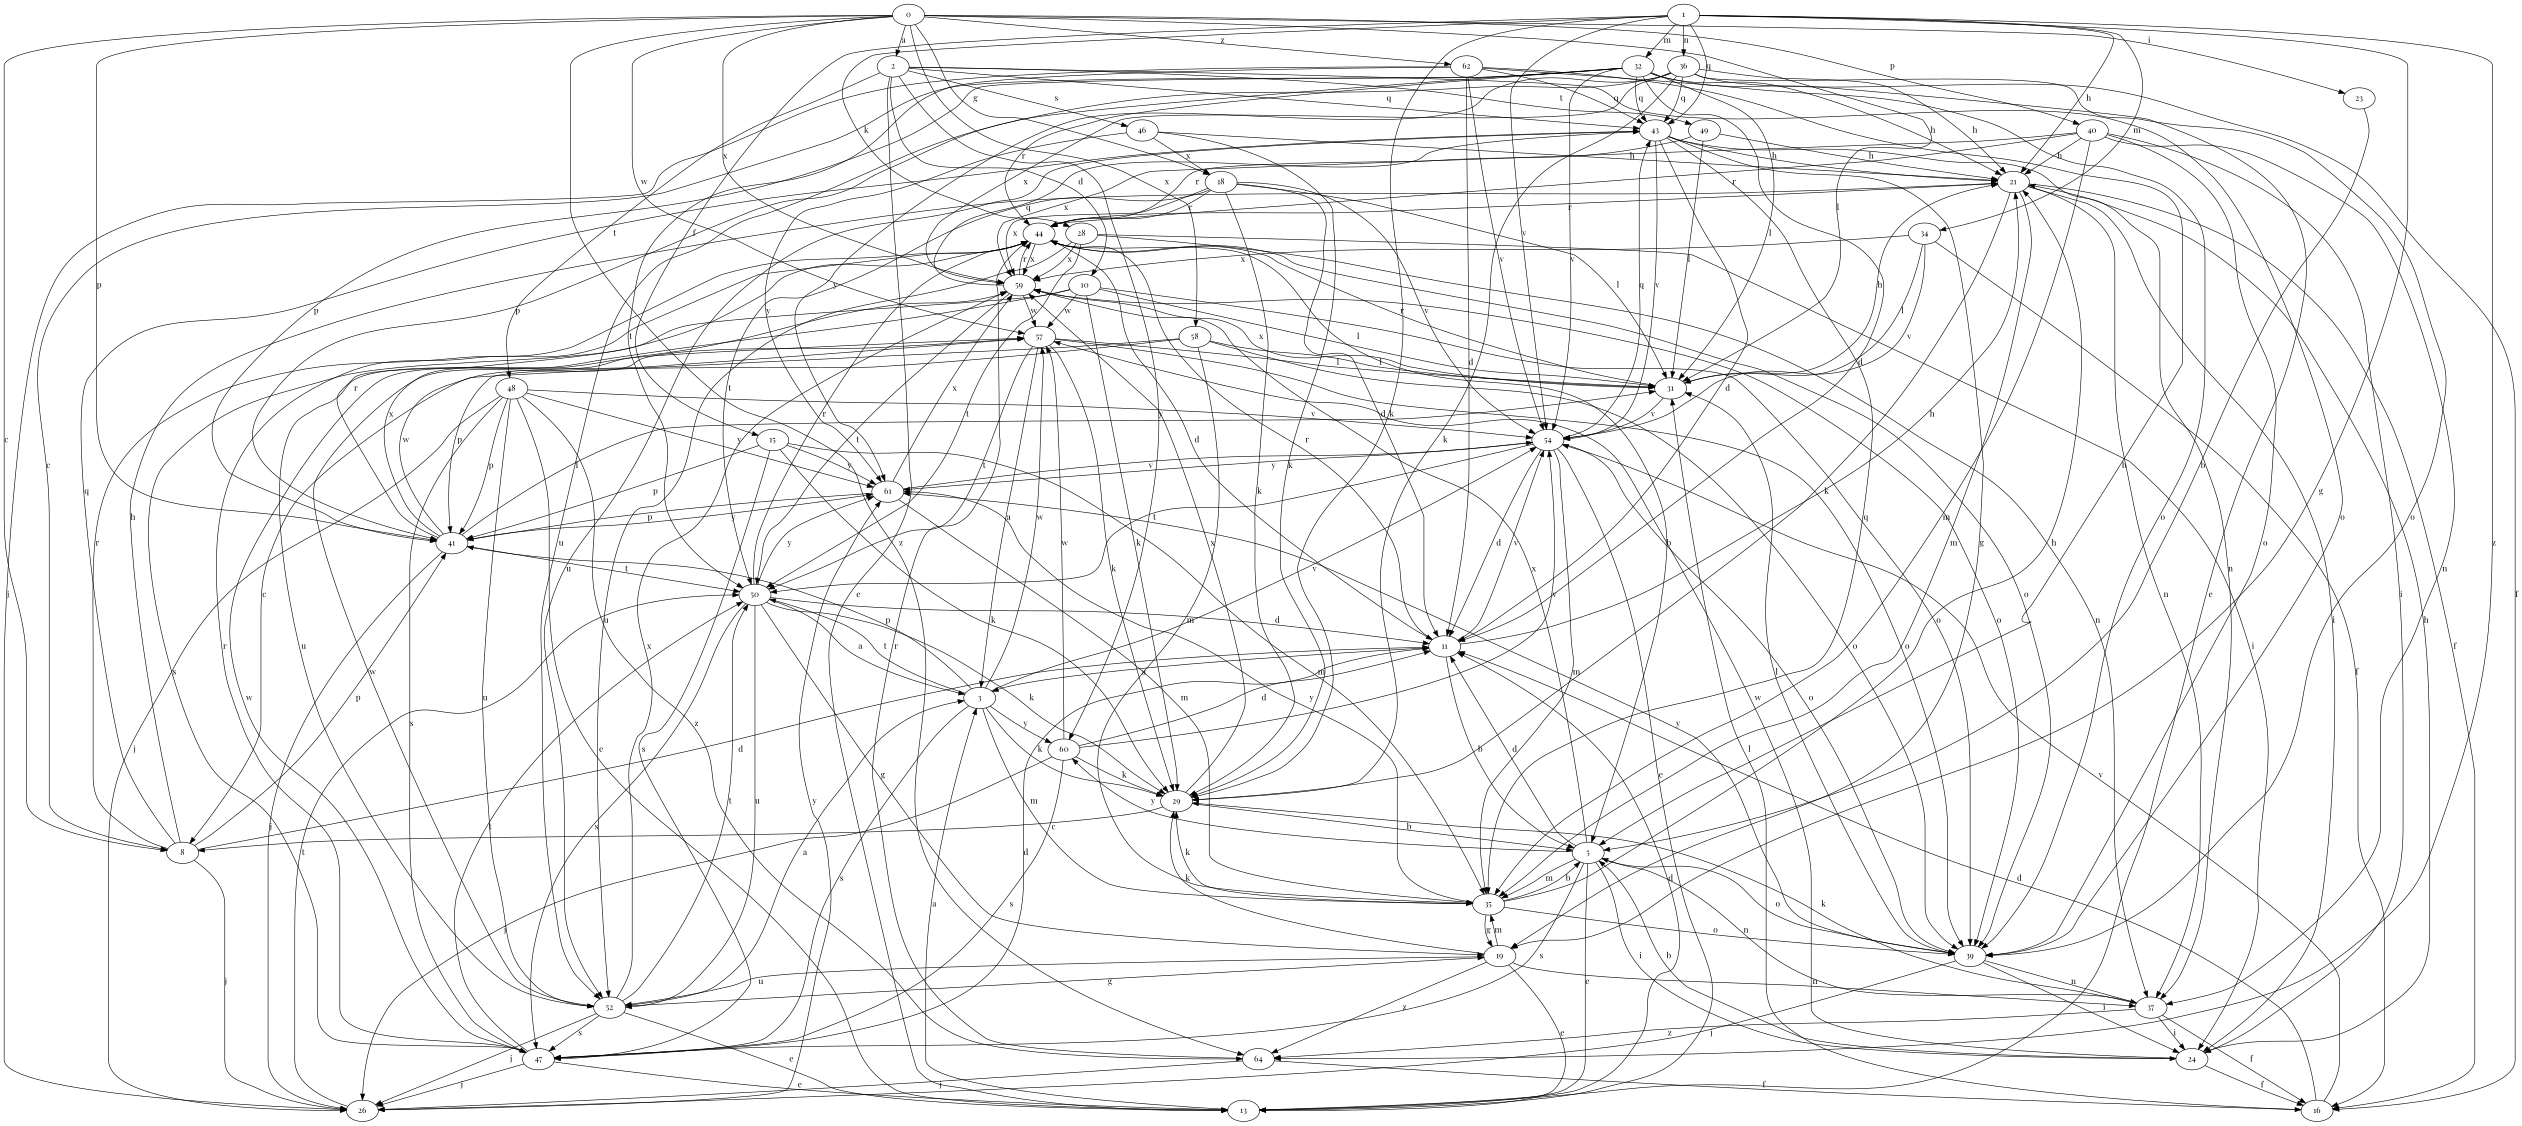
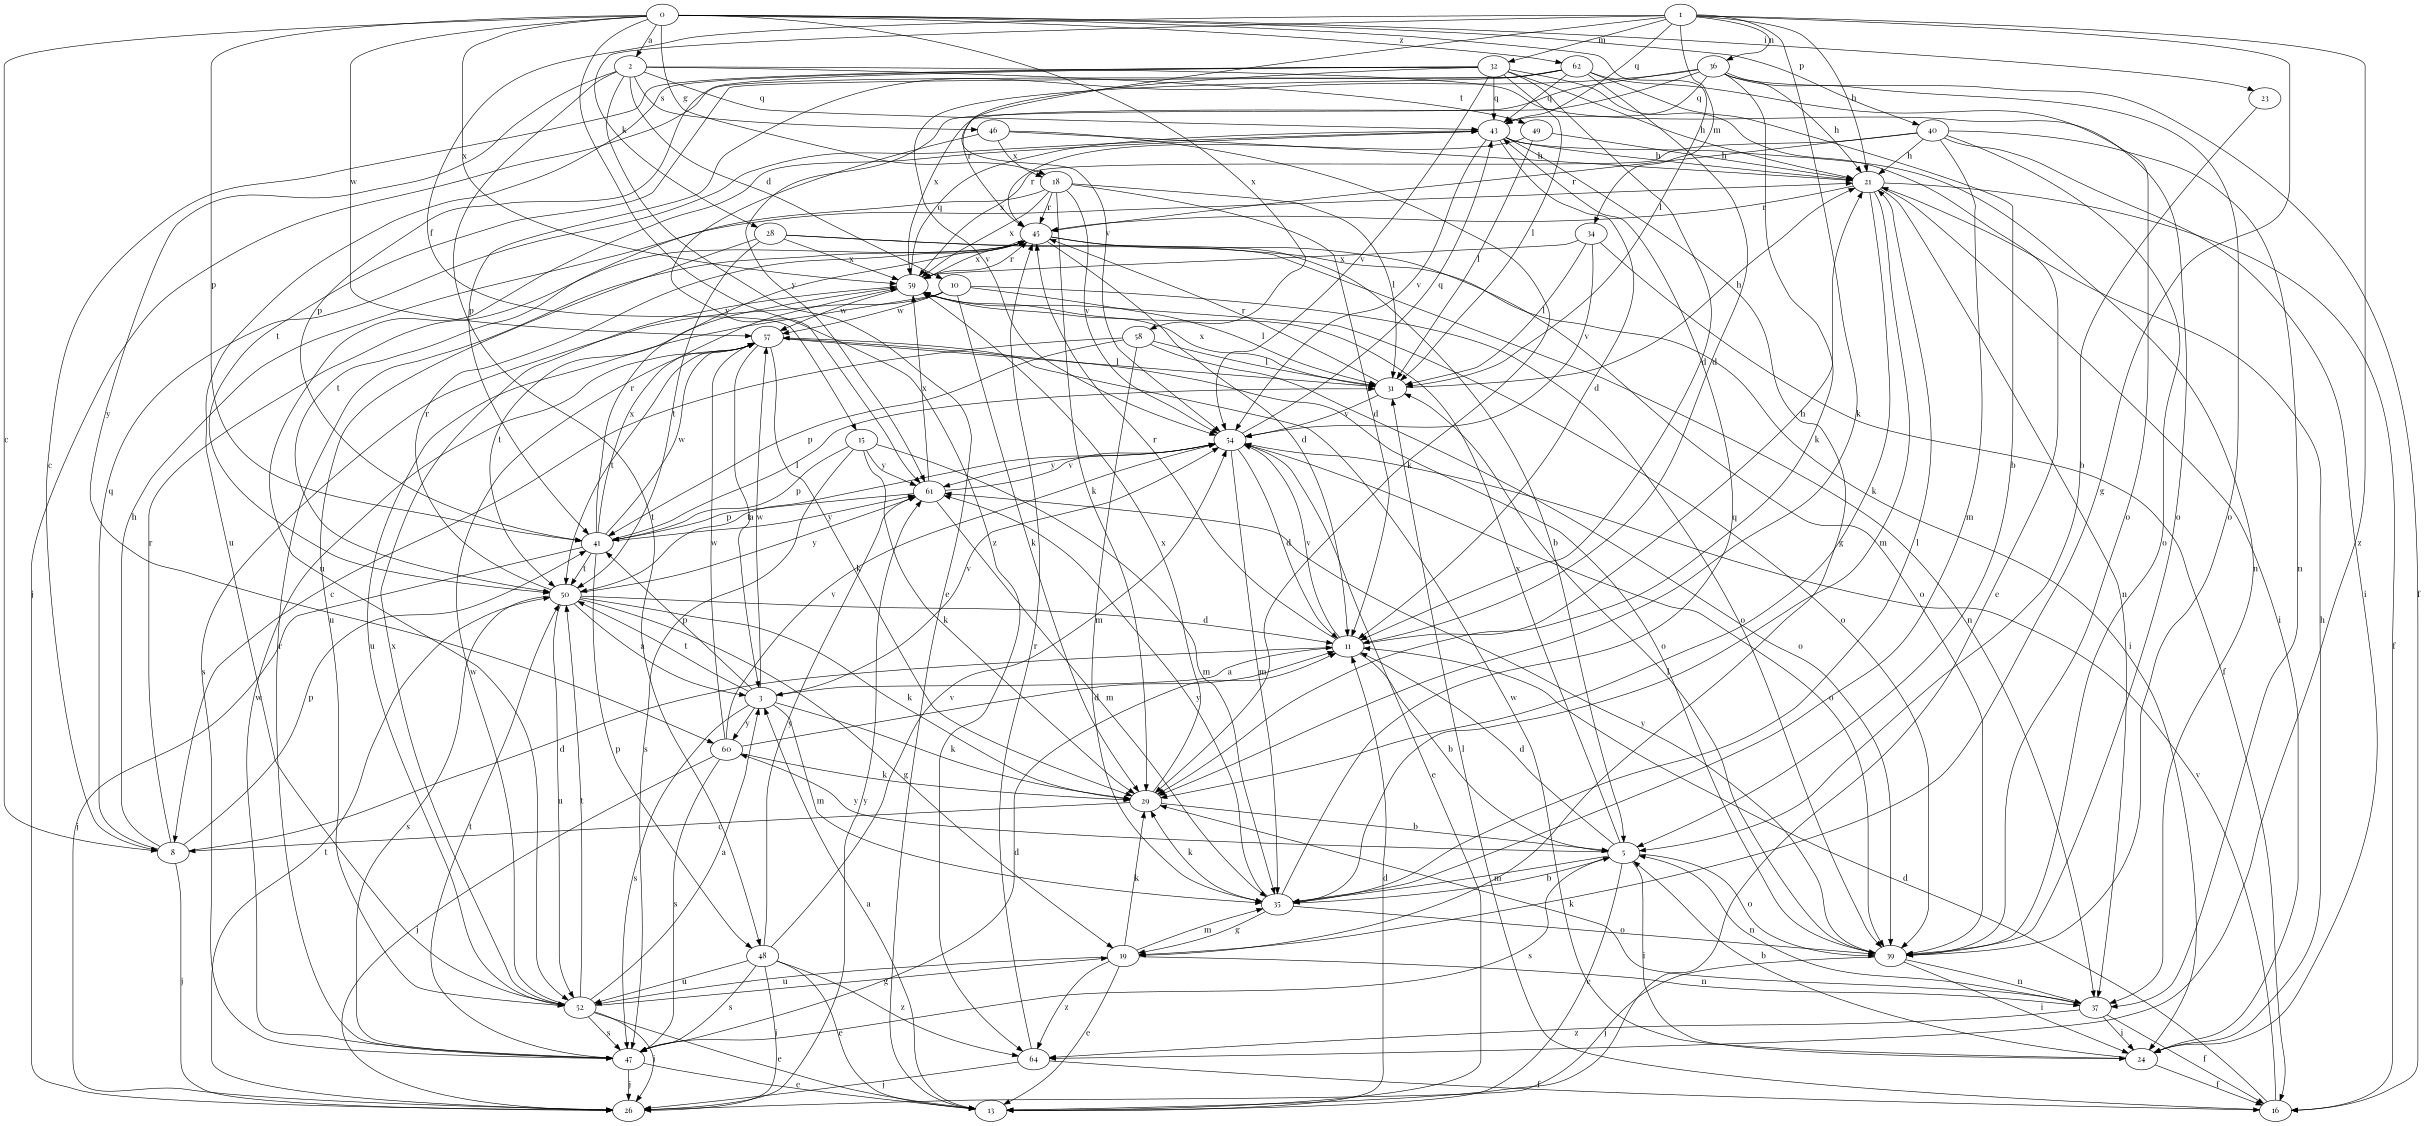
(1039, 234) -> (1036, 234)
(488, 465) -> (620, 768)
(2054, 543) -> (1917, 543)
(1851, 585) -> (1698, 590)
